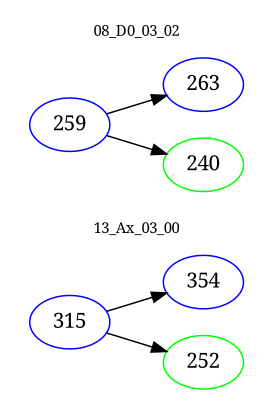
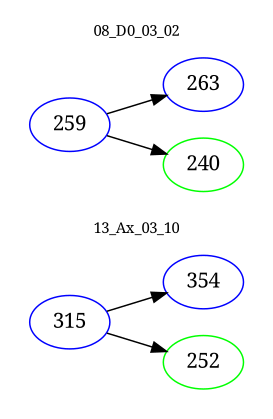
(137, 229) -> (137, 229)
